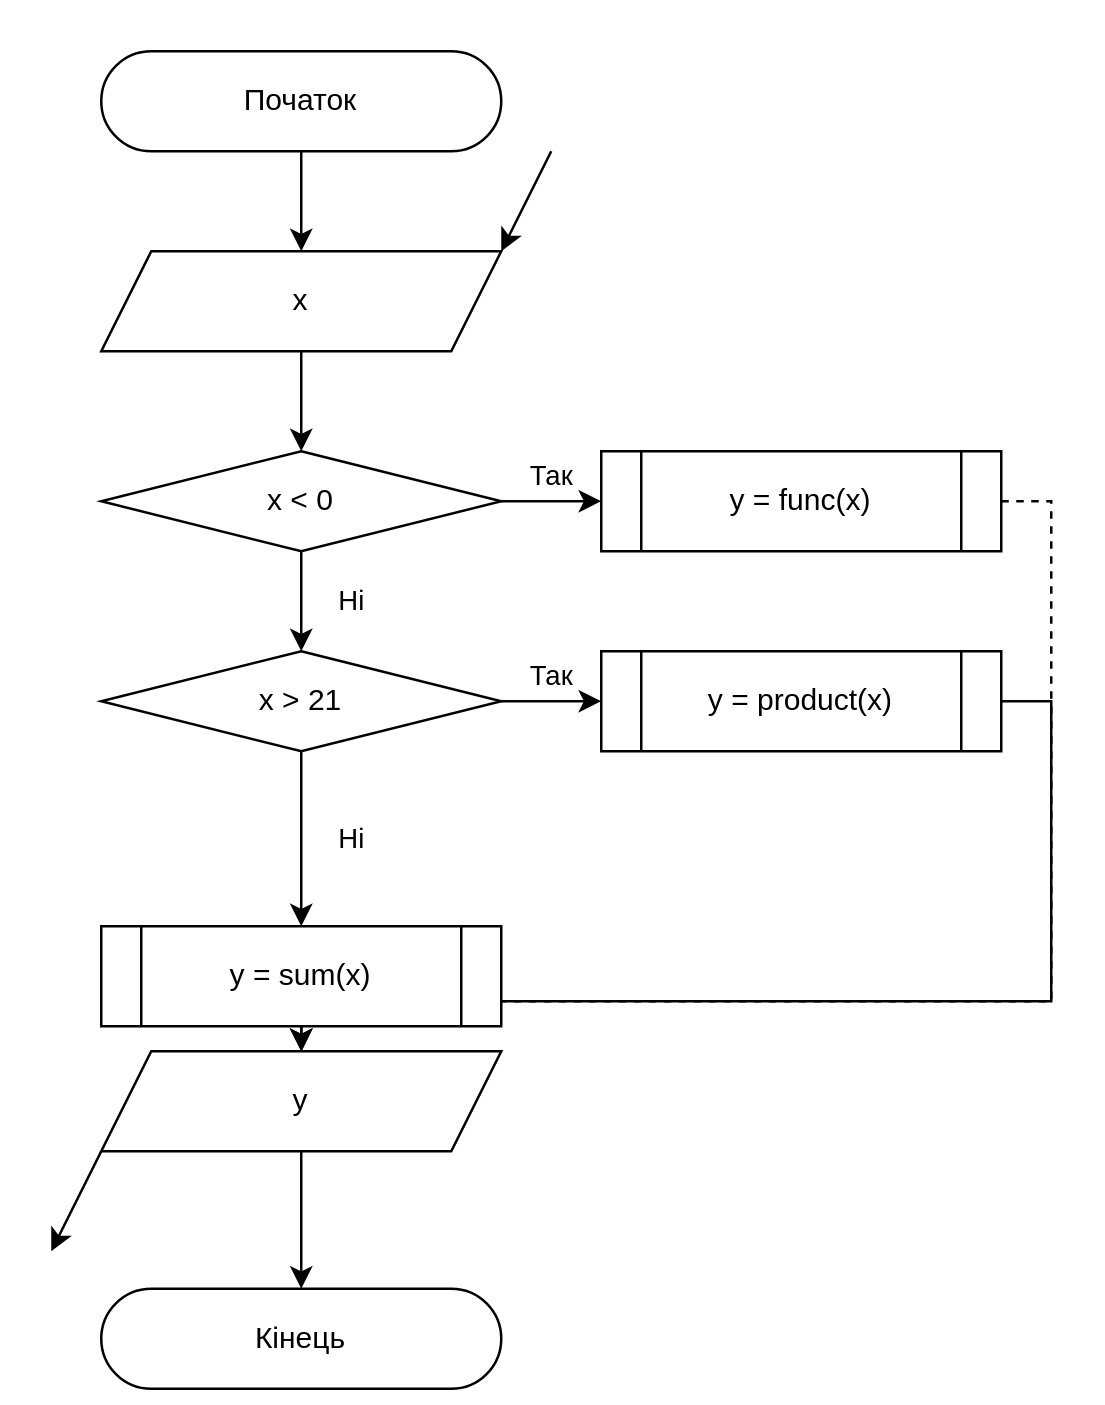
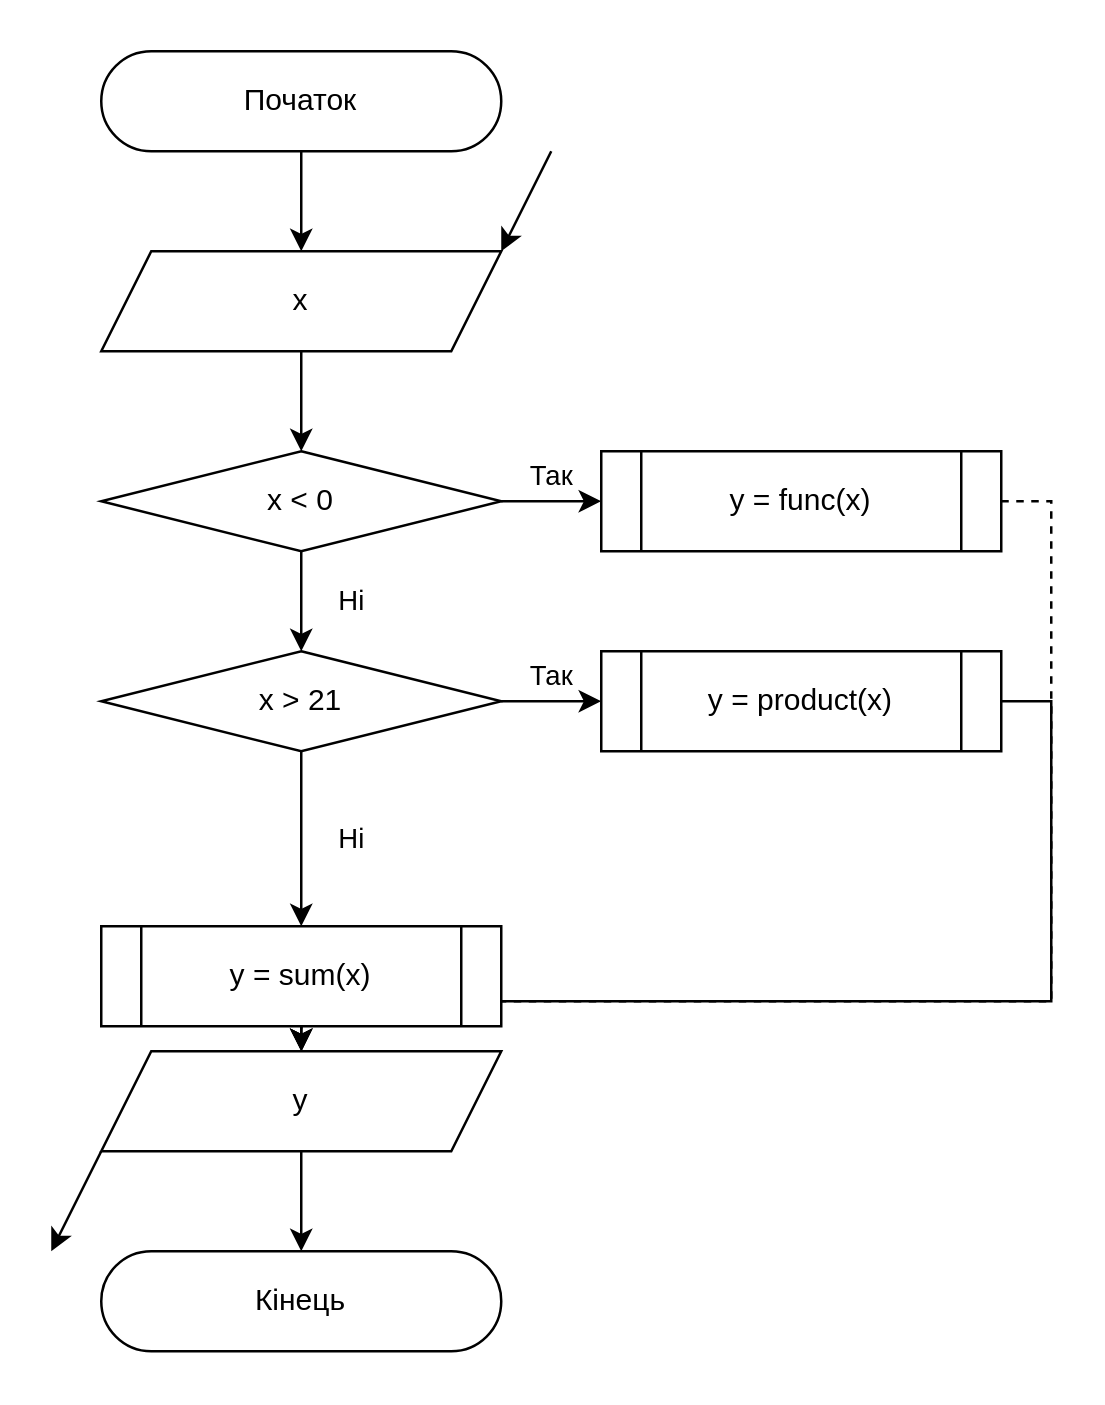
(301, 1339) -> (301, 1301)
